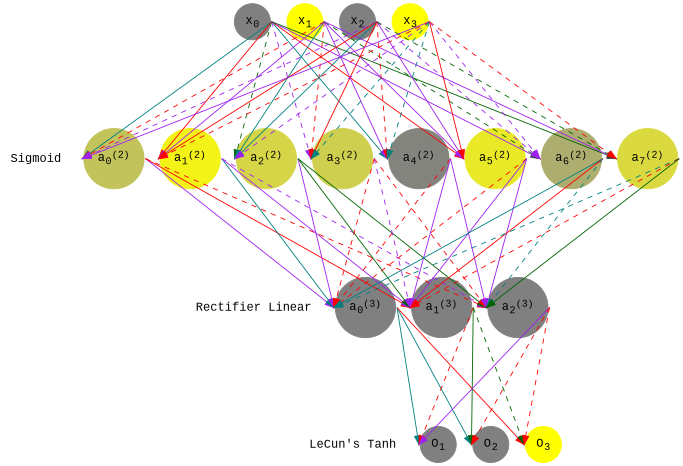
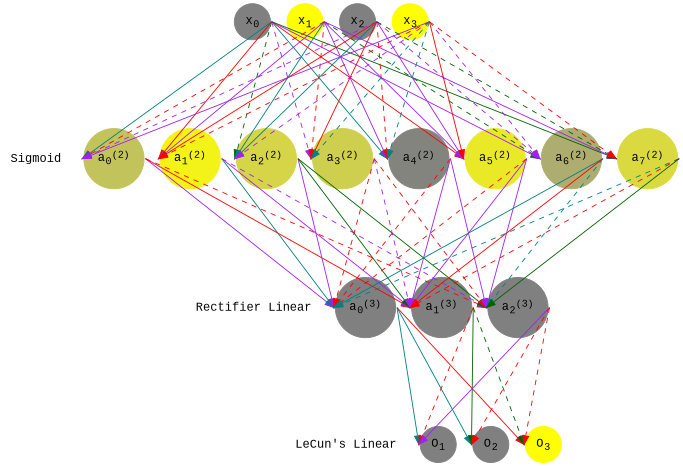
(353, 444) -> (346, 444)
